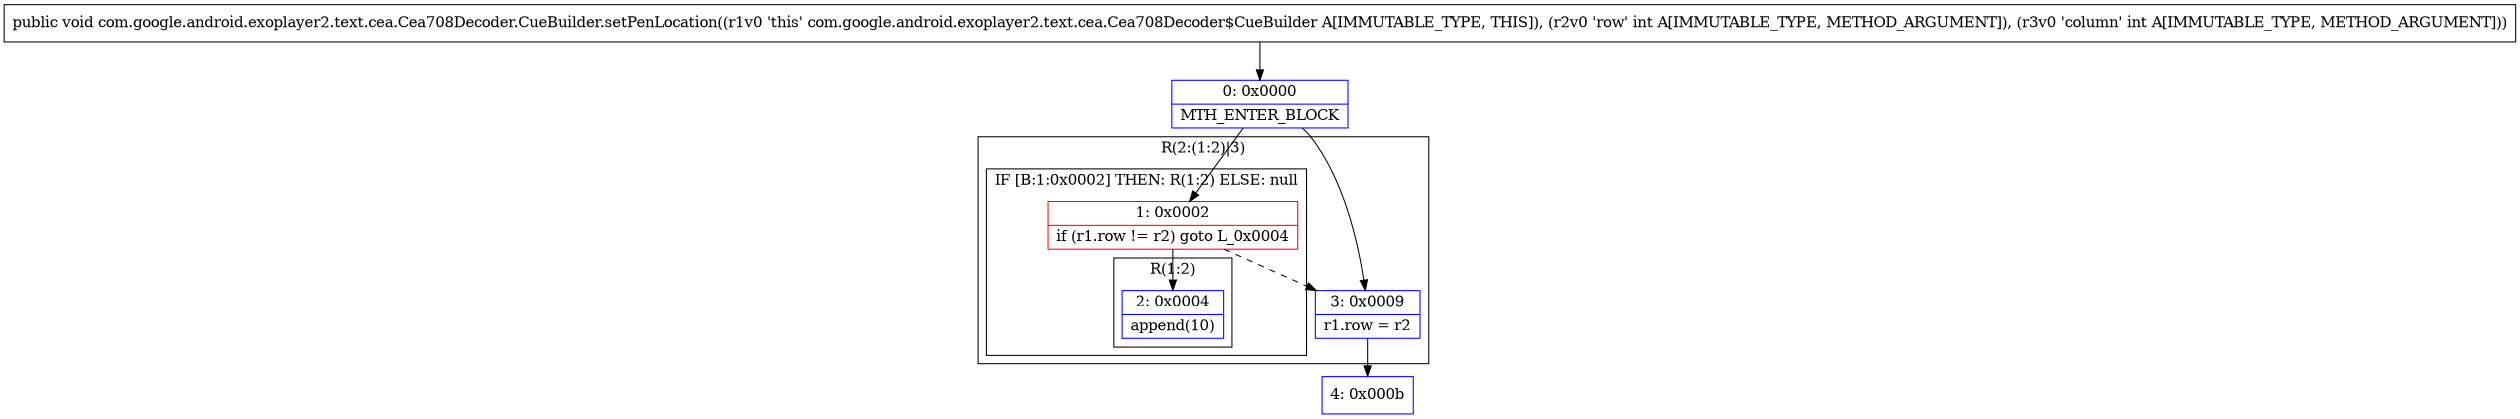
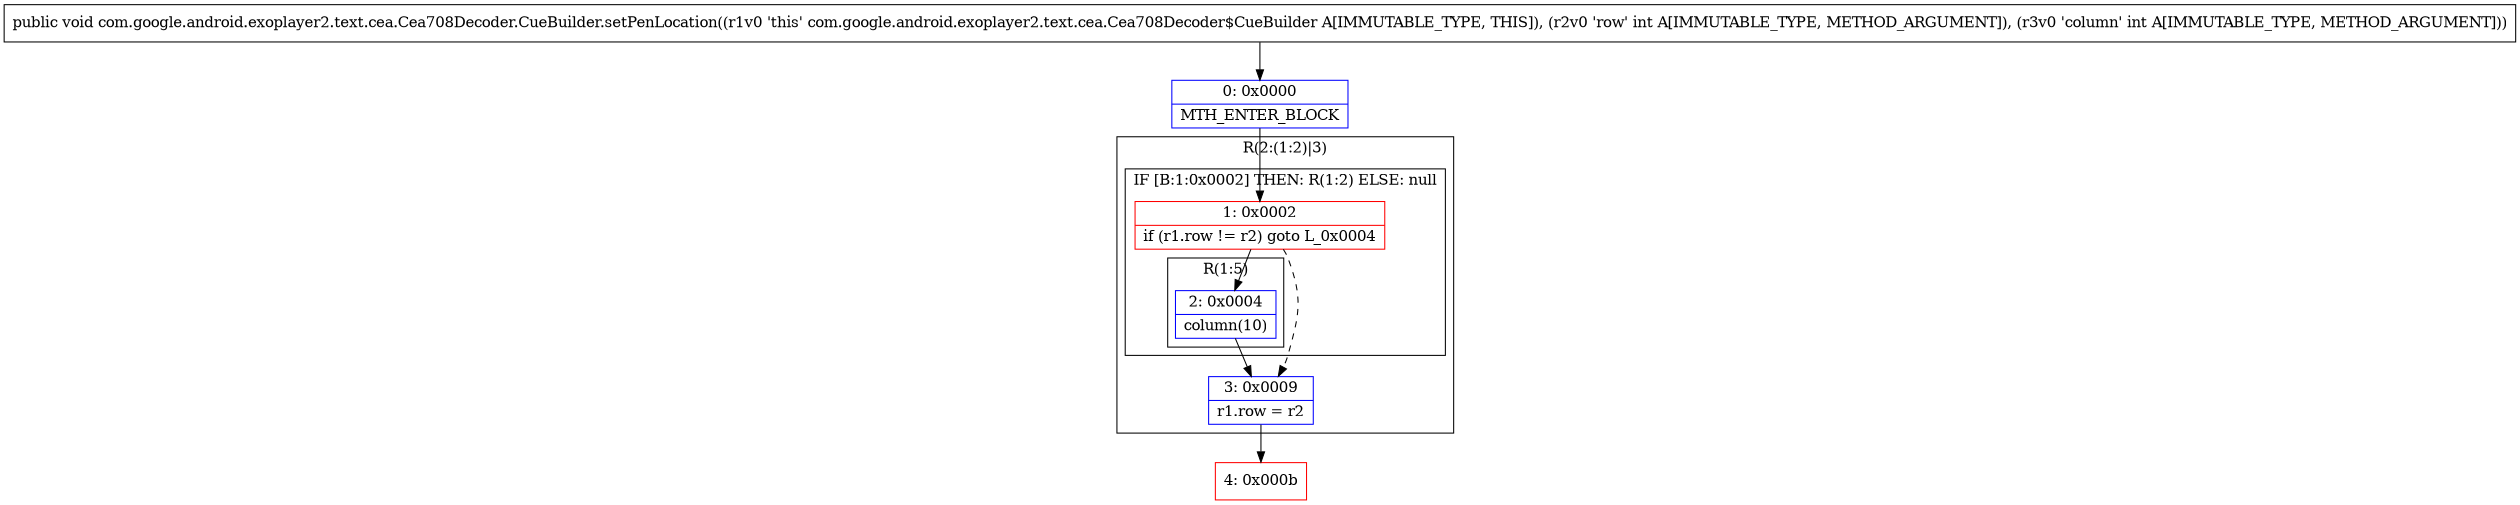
(1344, 199) -> (1241, 353)
(1173, 270) -> (1226, 270)
(1173, 326) -> (1226, 326)
(1368, 395) -> (1261, 481)
